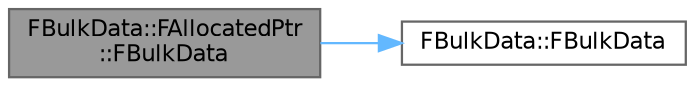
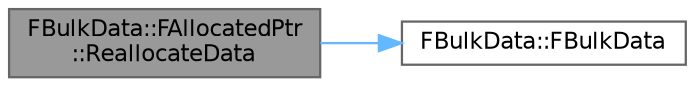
(165, 43) -> (165, 43)
